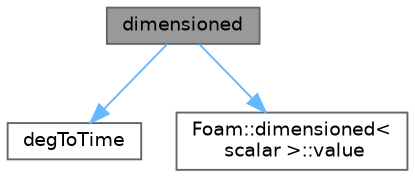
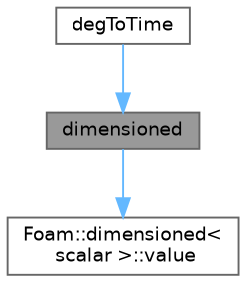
(136, 77) -> (123, 69)
